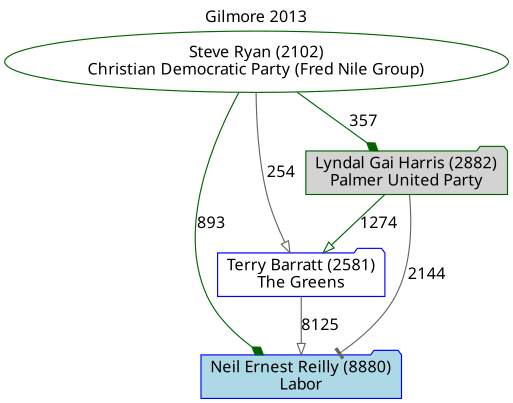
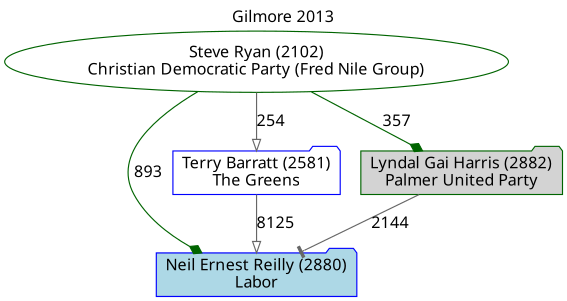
(358, 220) -> none
(301, 377) -> (257, 275)
